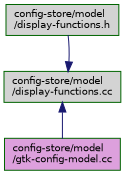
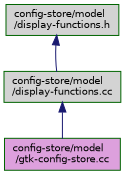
(69, 48) -> (56, 58)
(62, 154) -> (62, 154)
